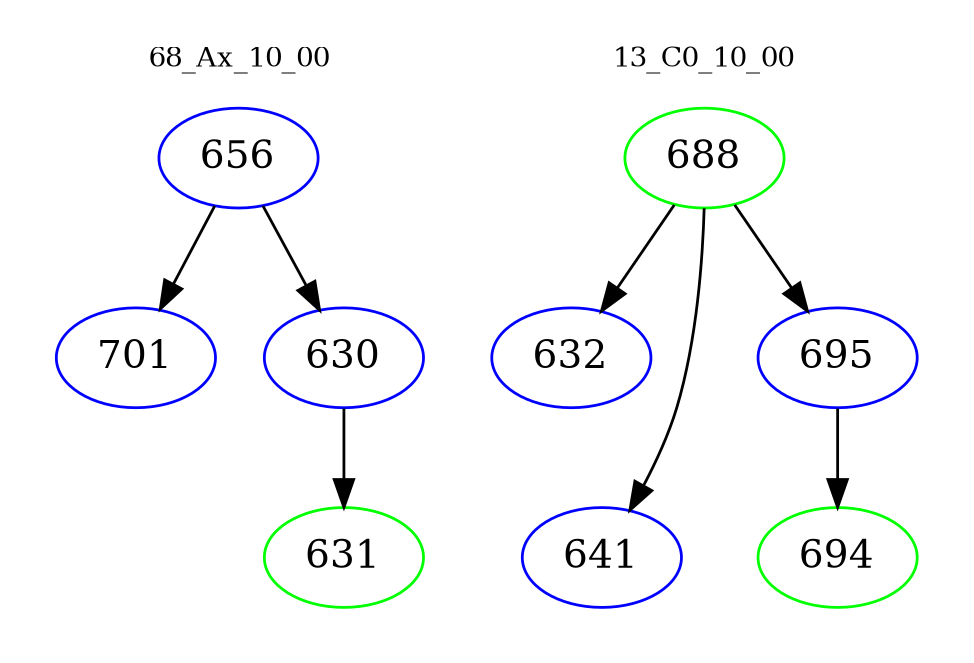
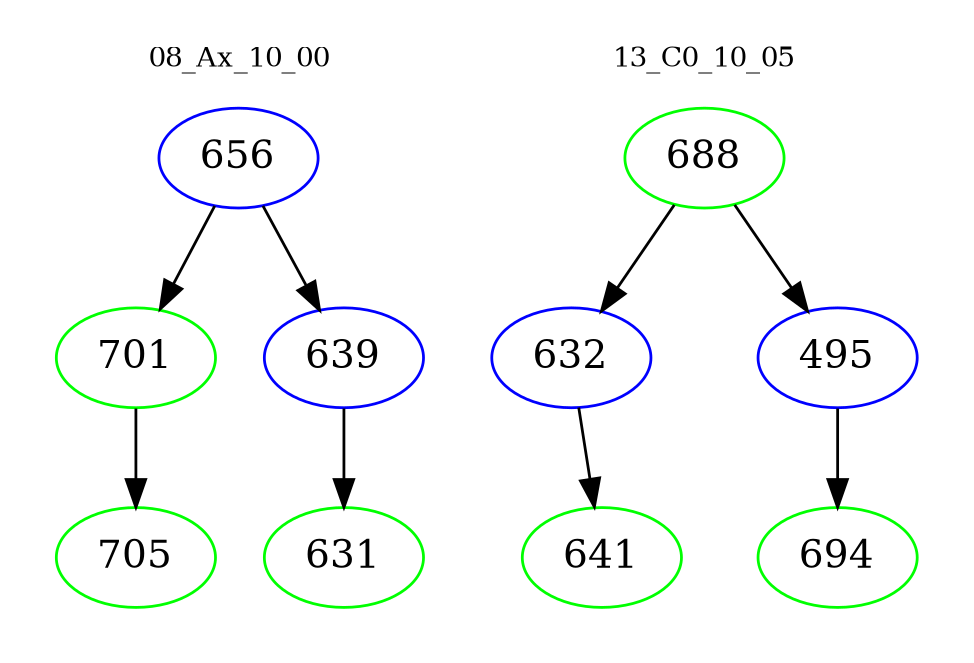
(240, 60) -> (240, 60)
(704, 60) -> (704, 60)
(690, 351) -> (584, 443)
(136, 358) -> (136, 358)
(344, 358) -> (344, 358)
(838, 358) -> (838, 358)
none -> (136, 557)
(602, 557) -> (602, 557)
